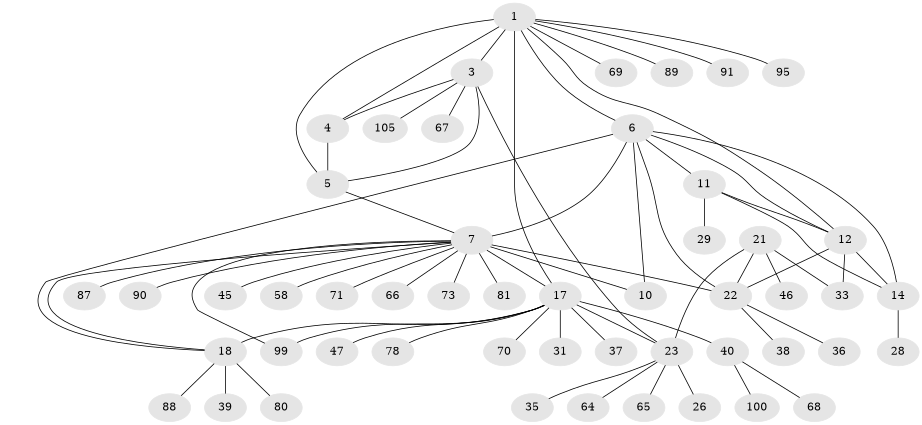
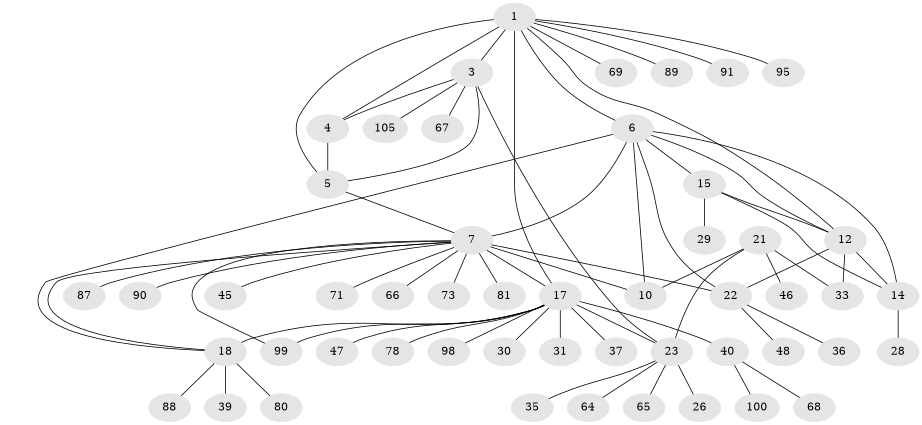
(704, 184) -> (704, 184)
(745, 268) -> (703, 268)
(281, 296) -> none
none -> (449, 352)
(504, 352) -> (504, 352)
(783, 352) -> (783, 352)
